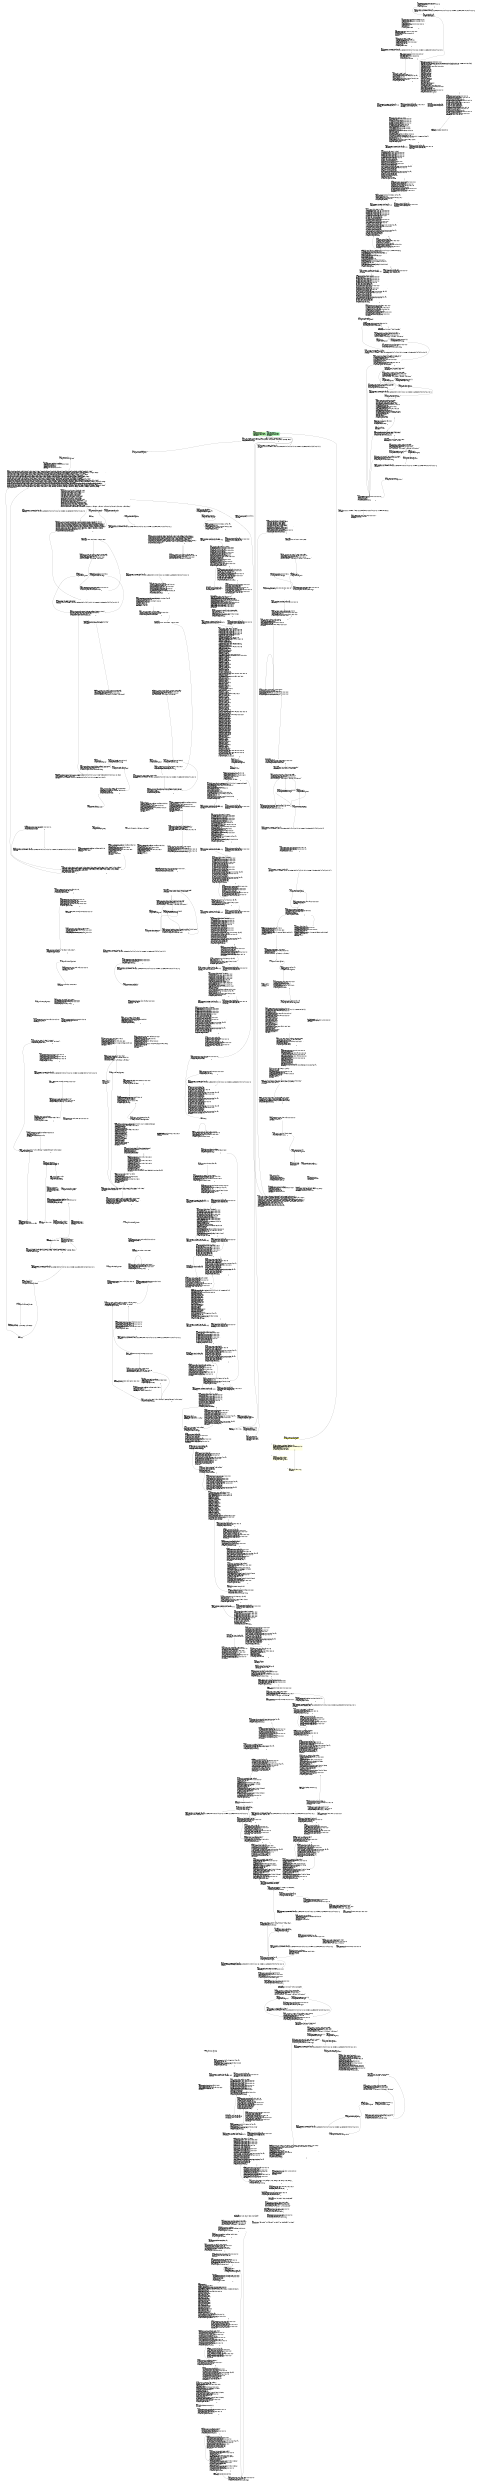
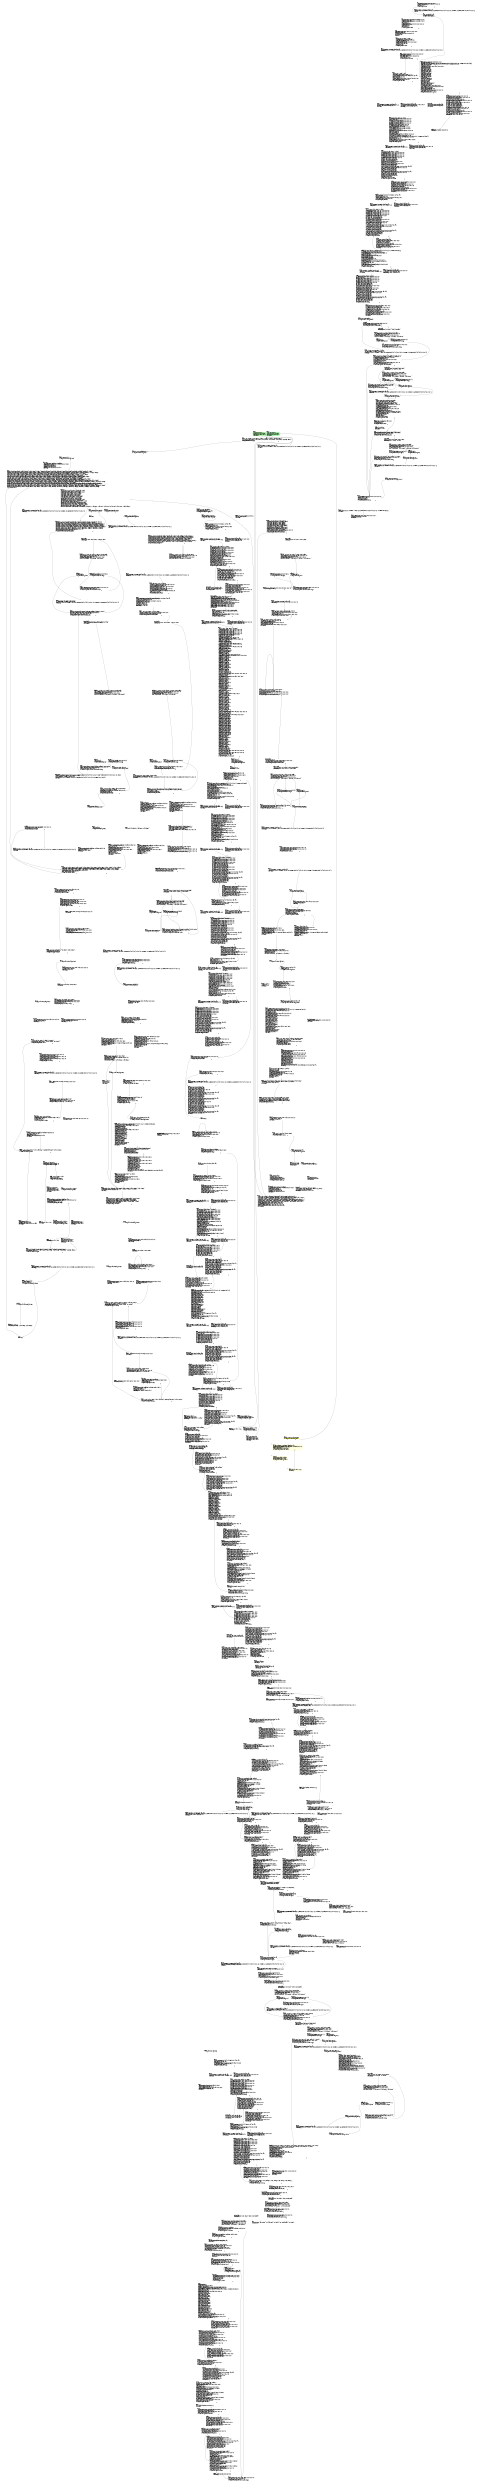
none -> (219, 2421)
